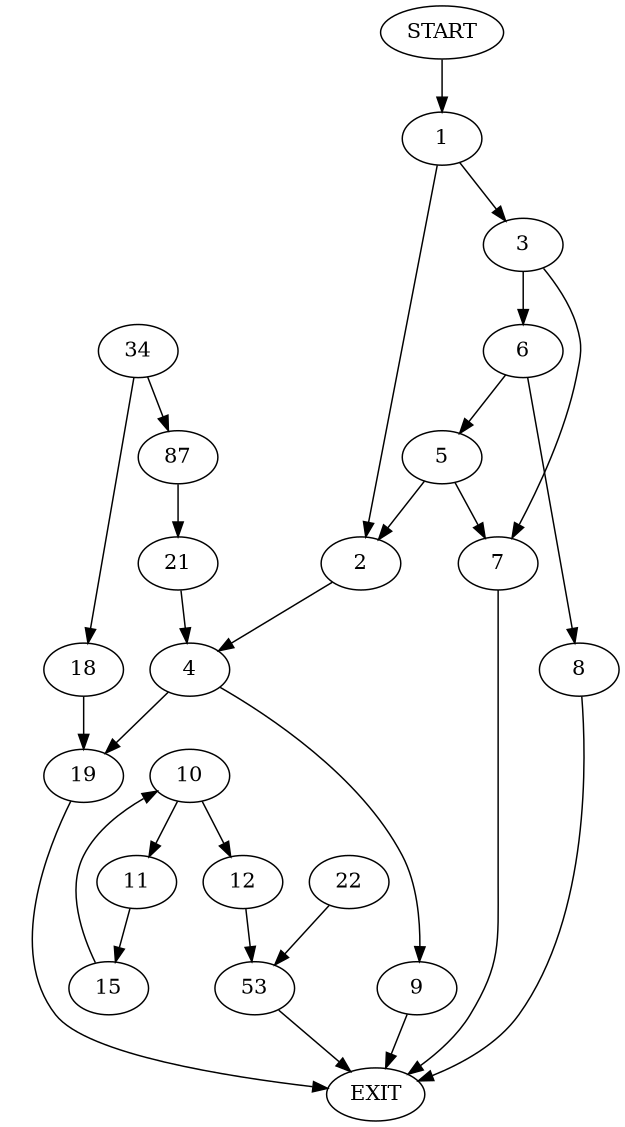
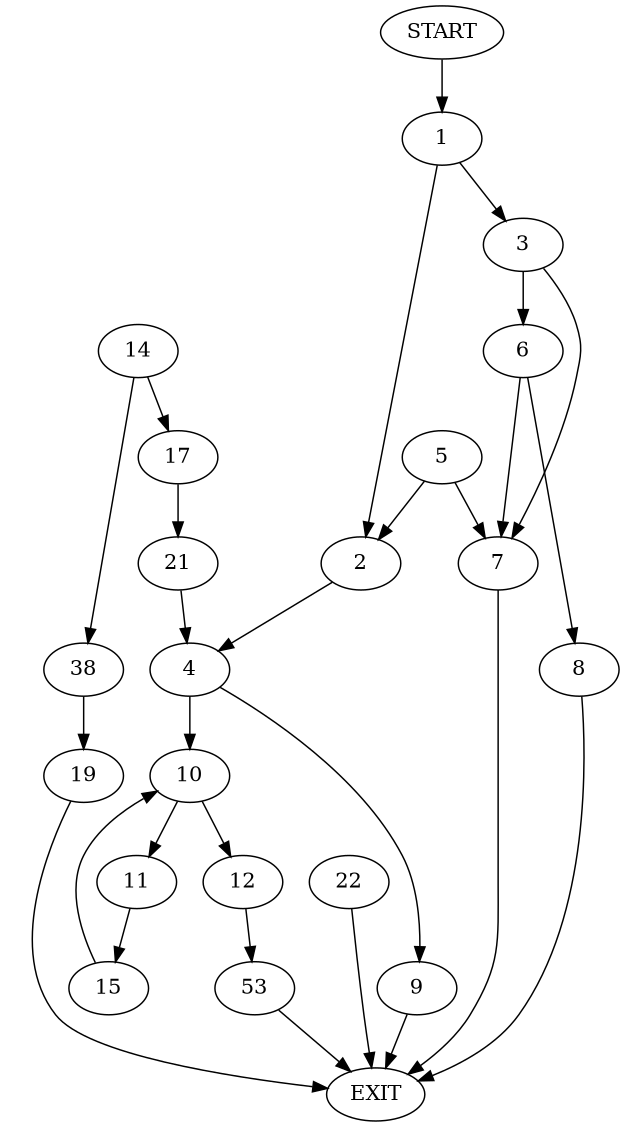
(138, 351) -> (138, 351)
(487, 398) -> (512, 450)
(178, 457) -> (178, 457)
(84, 670) -> (84, 670)
(142, 717) -> (190, 716)
(307, 930) -> (360, 981)
